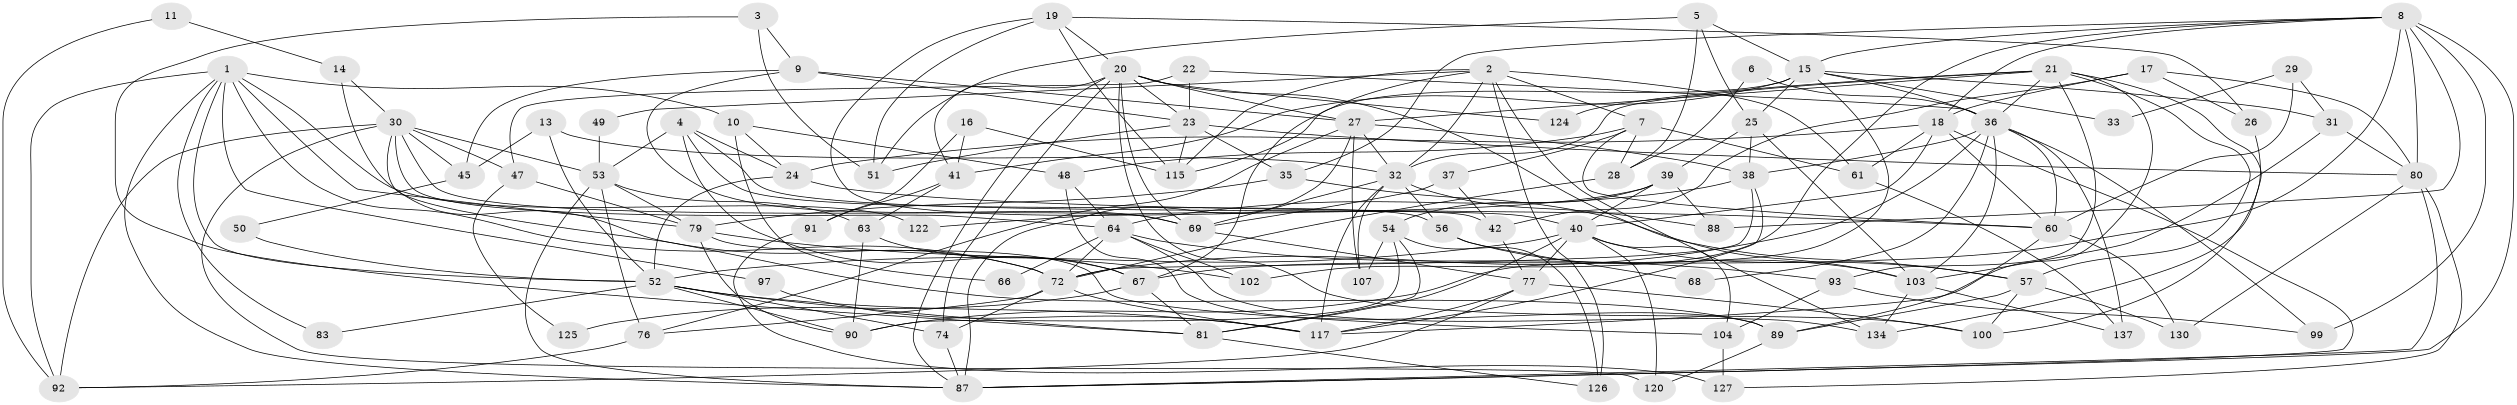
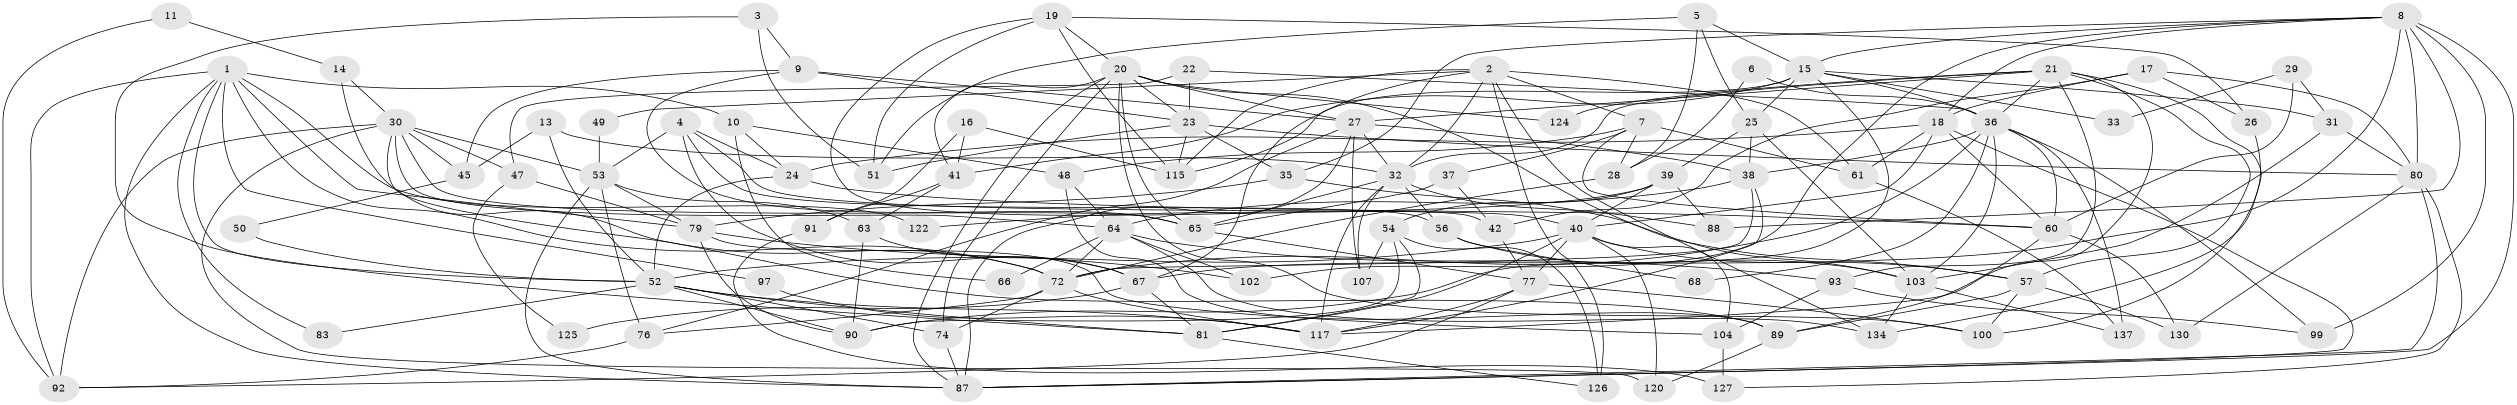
(1196, 229) -> (1196, 229)
